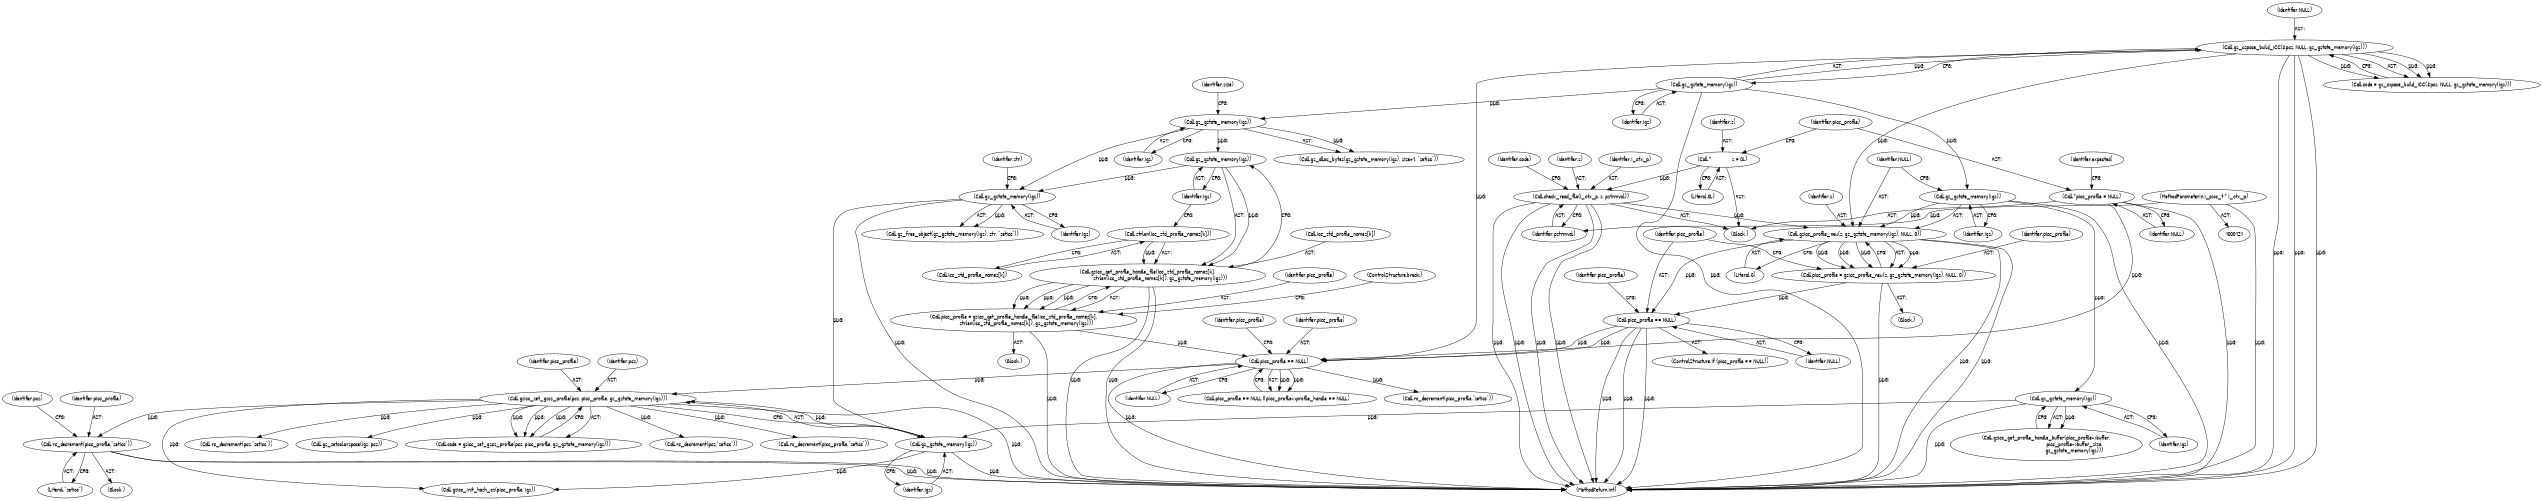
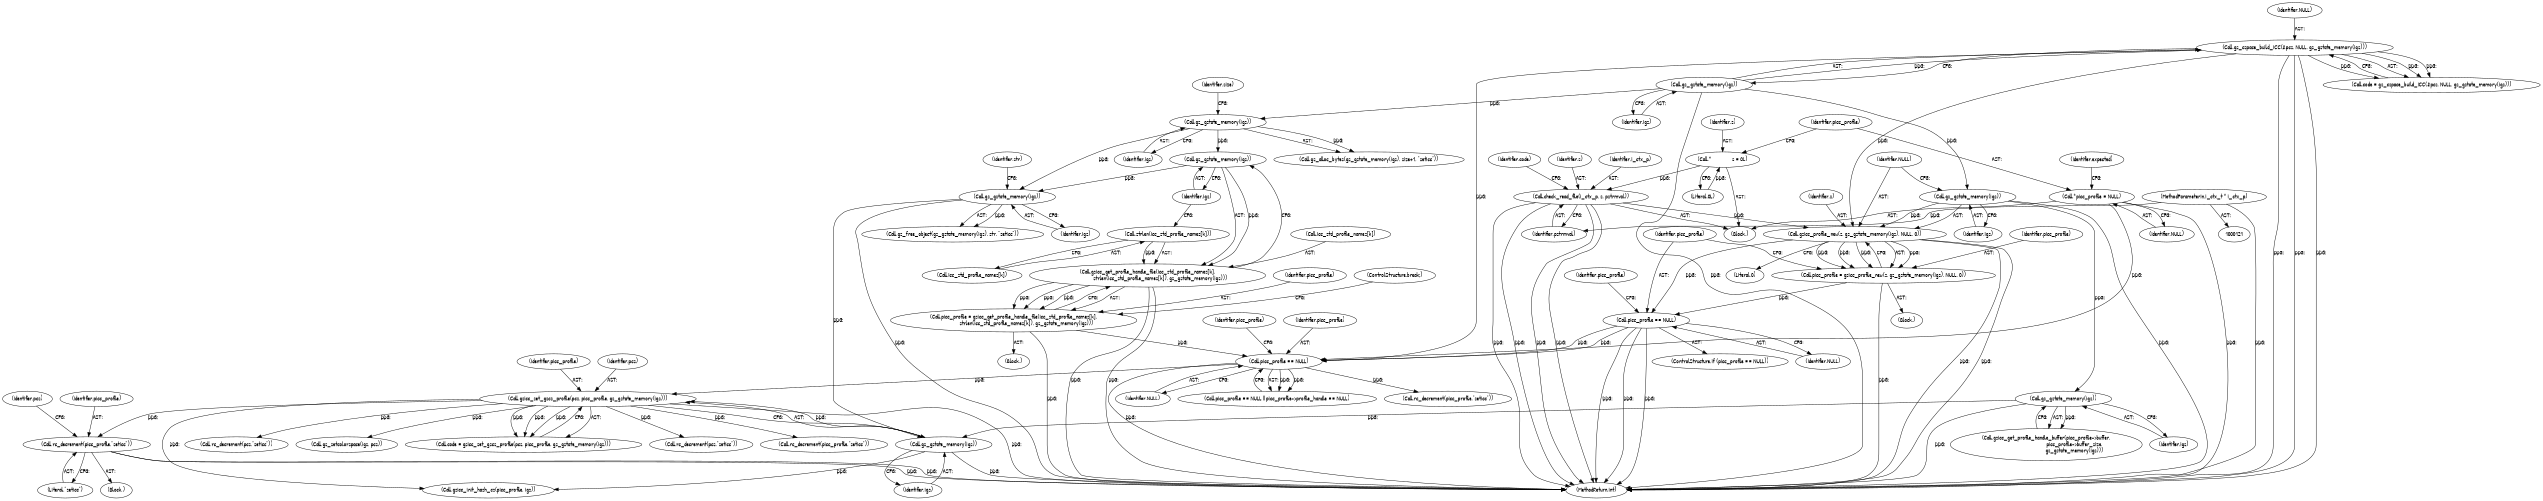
(1722, 178) -> (1722, 178)
(2204, 197) -> (2204, 197)
(1752, 250) -> none
